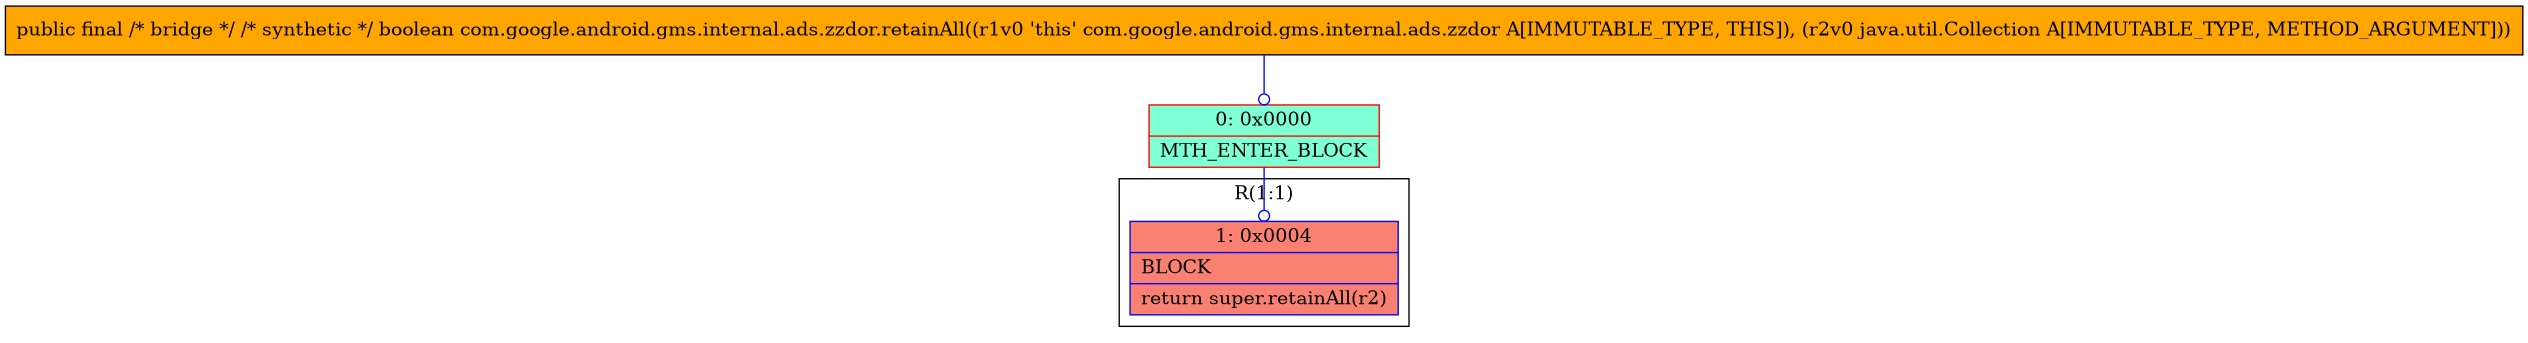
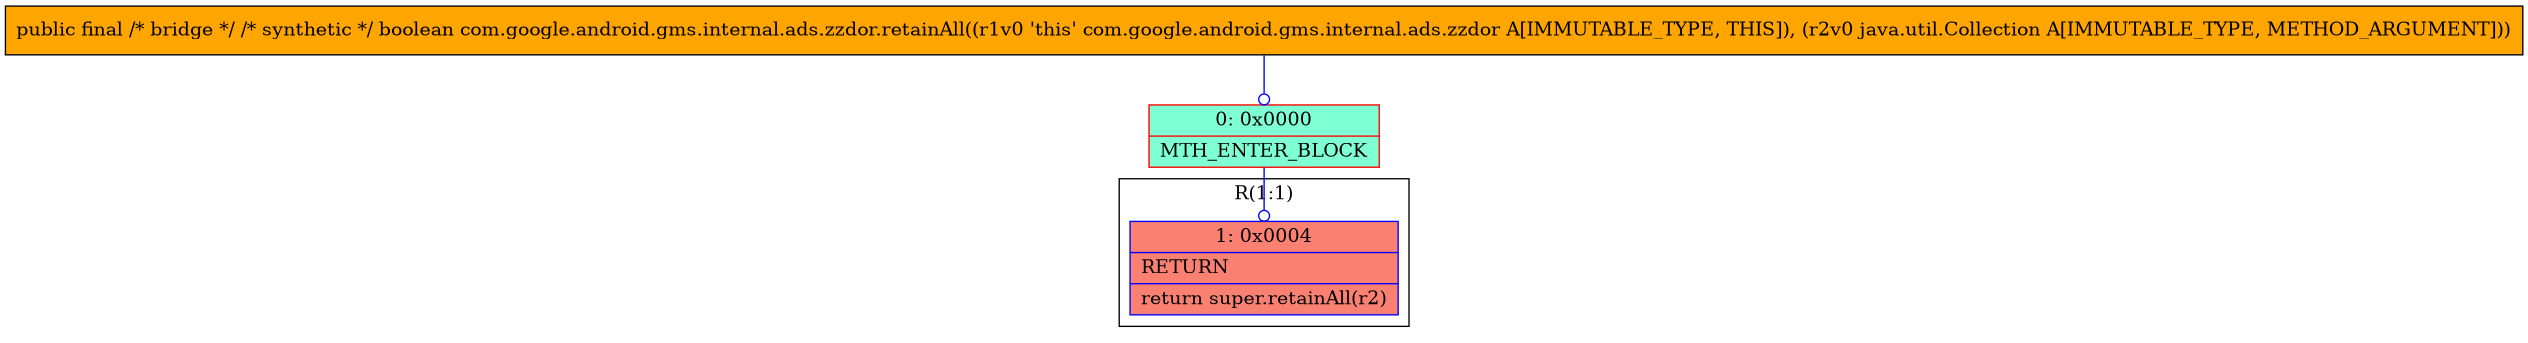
(1176, 267) -> (1185, 267)
